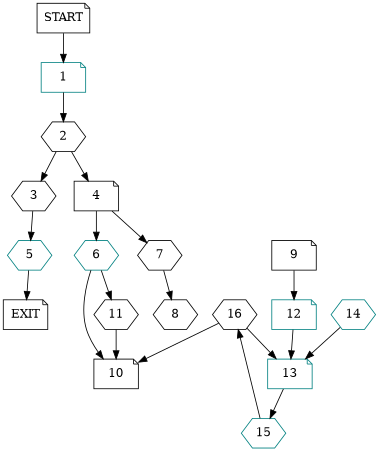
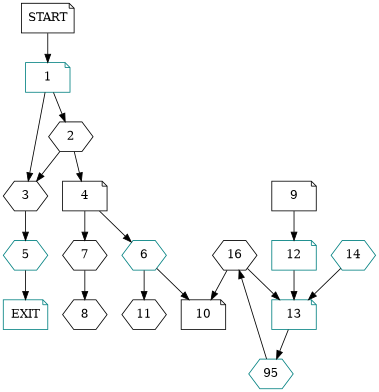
none -> (37, 132)
(26, 315) -> (26, 315)
(116, 340) -> none
(264, 433) -> (271, 374)
